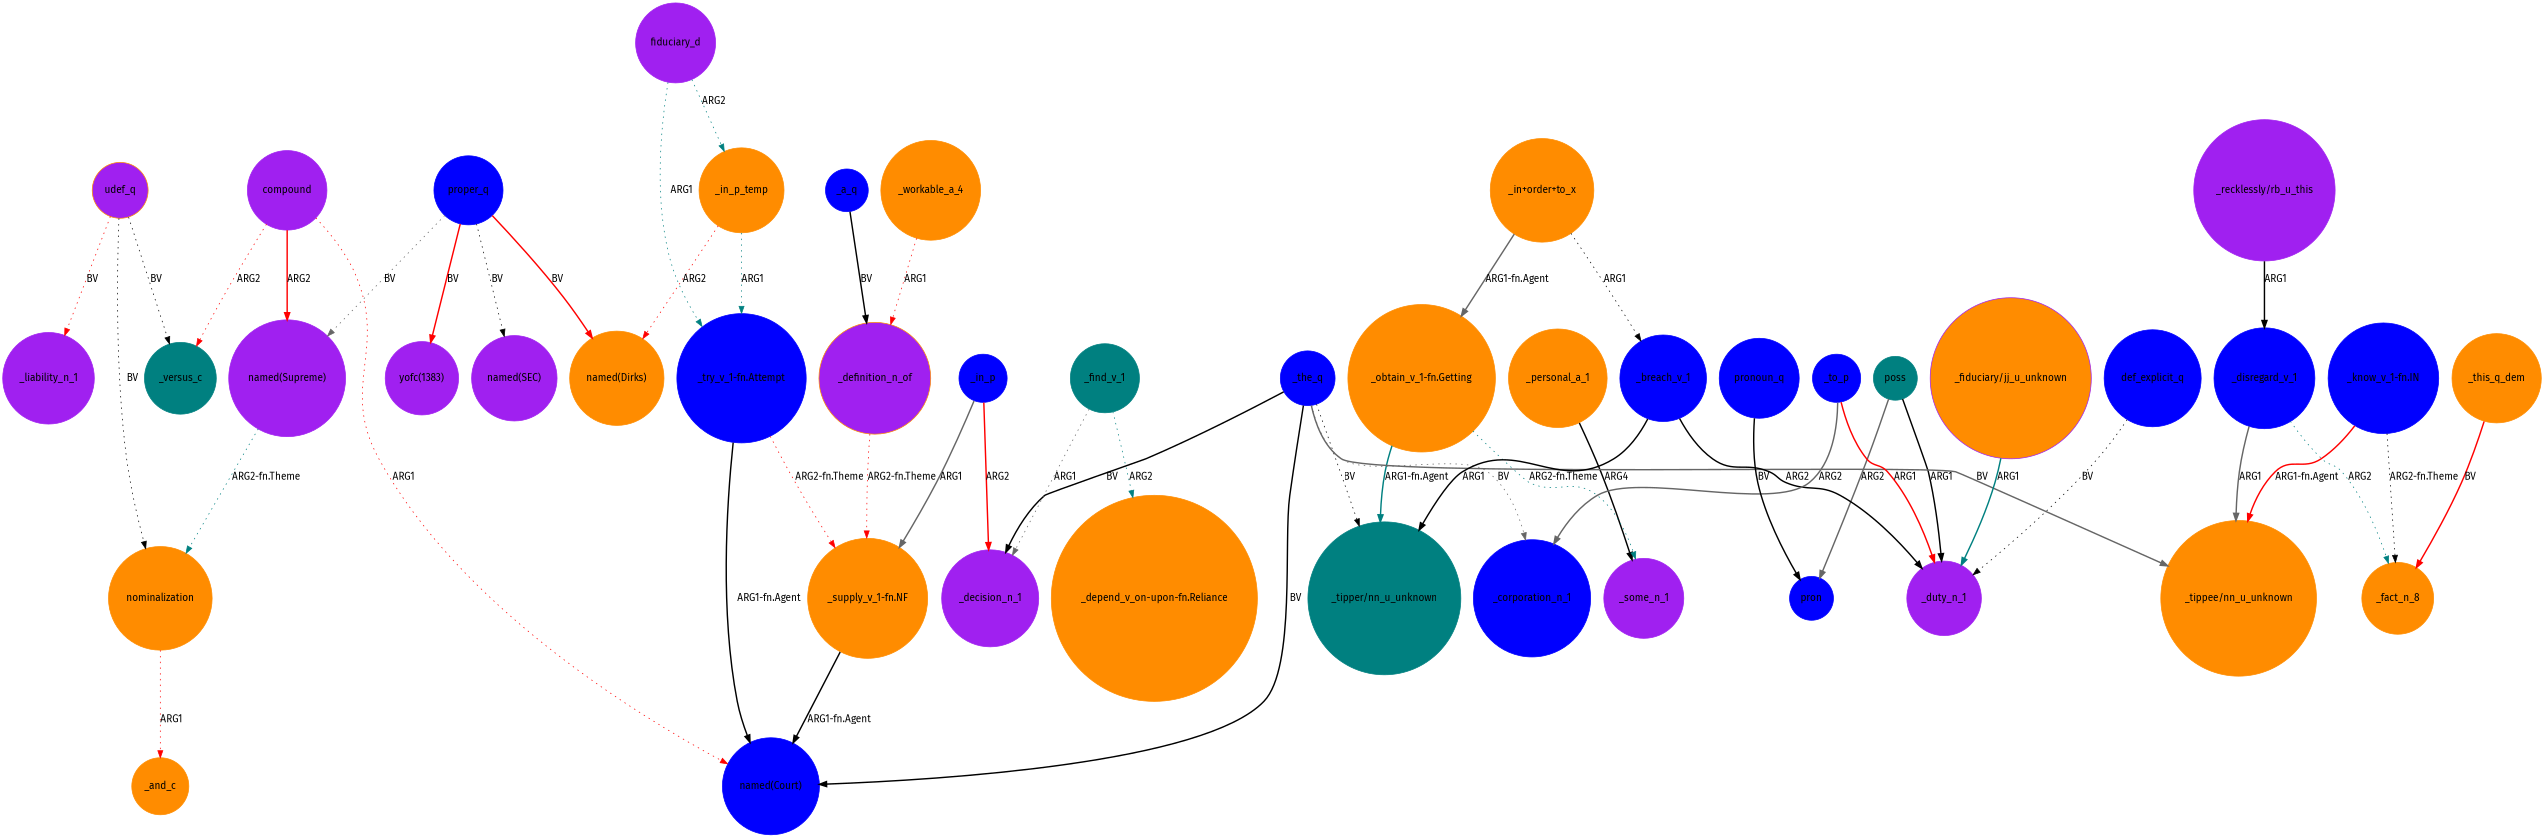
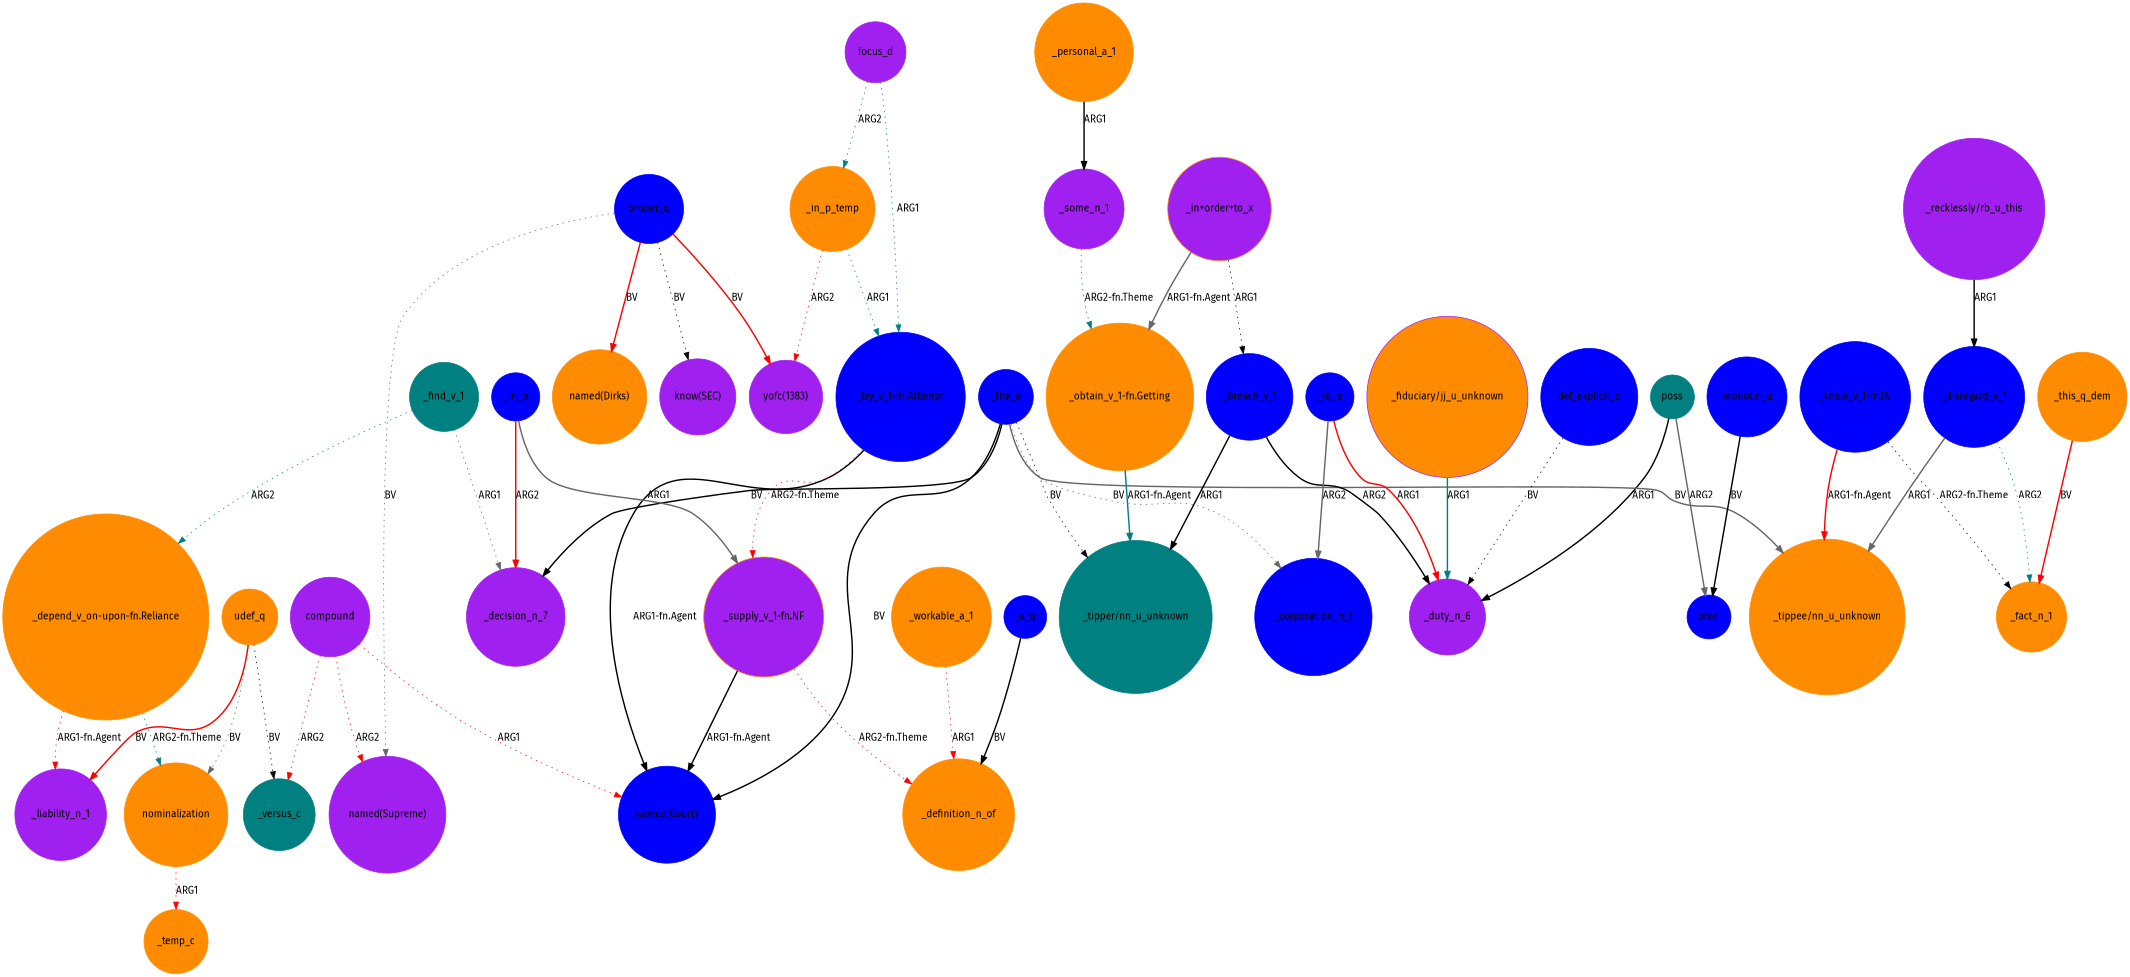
(676, 43) -> (875, 52)
(120, 190) -> (250, 617)
(931, 190) -> (941, 617)
(1542, 190) -> (1219, 209)
(287, 271) -> (346, 706)
(89, 273) -> (189, 730)
(683, 279) -> (809, 302)
(514, 378) -> (698, 397)
(875, 378) -> (959, 815)
(120, 381) -> (236, 708)
(1617, 477) -> (1095, 120)
(867, 482) -> (844, 730)
(1560, 487) -> (1082, 286)
(224, 488) -> (151, 736)
(868, 598) -> (764, 617)
(990, 598) -> (516, 617)
(1944, 598) -> (1447, 617)
(2398, 598) -> (2031, 617)
none -> (57, 736)
(160, 786) -> (176, 942)
